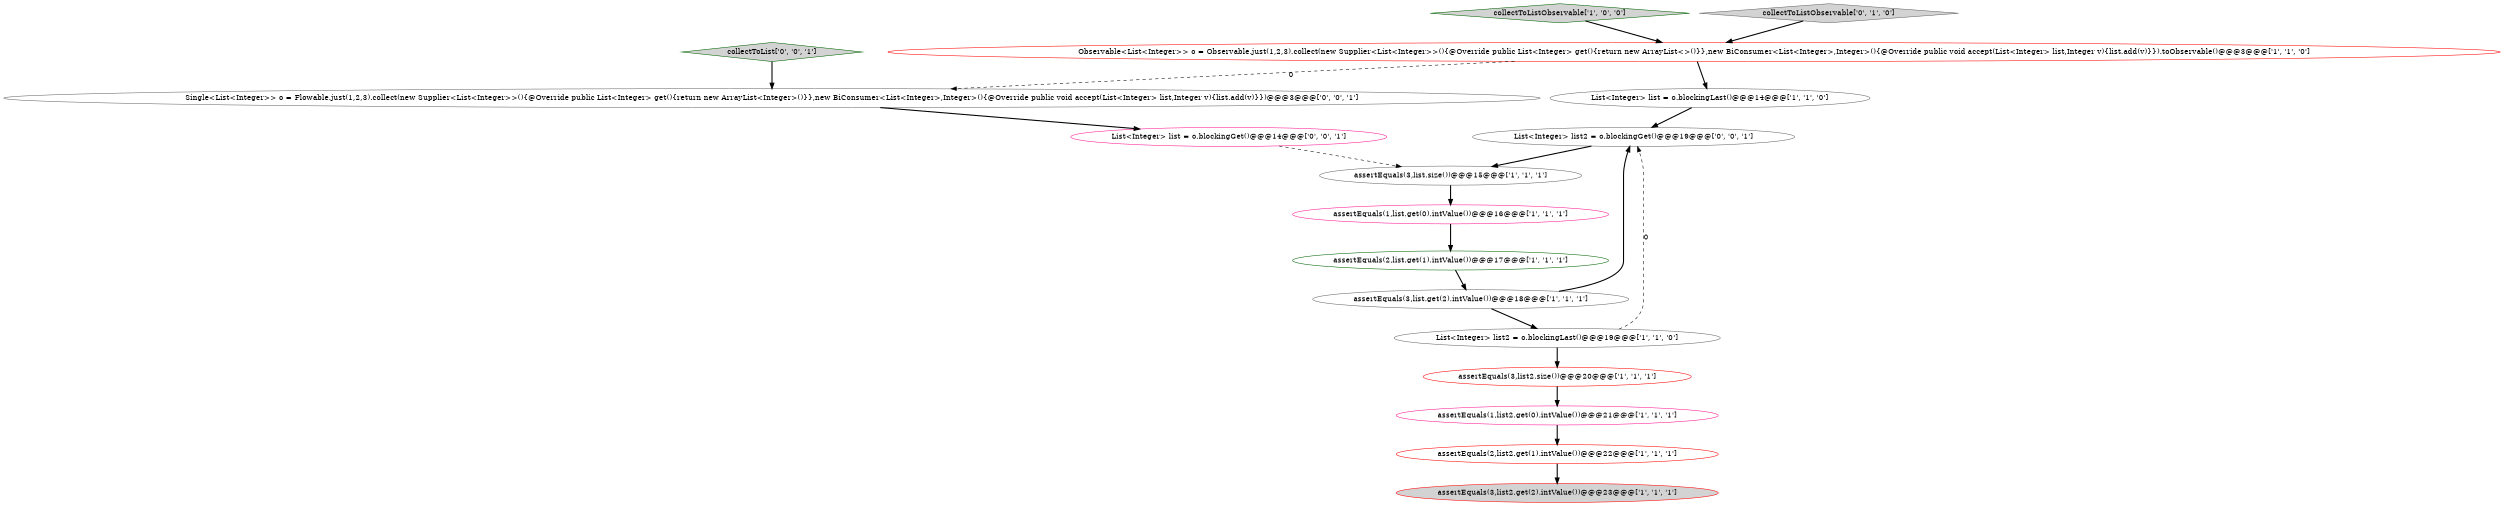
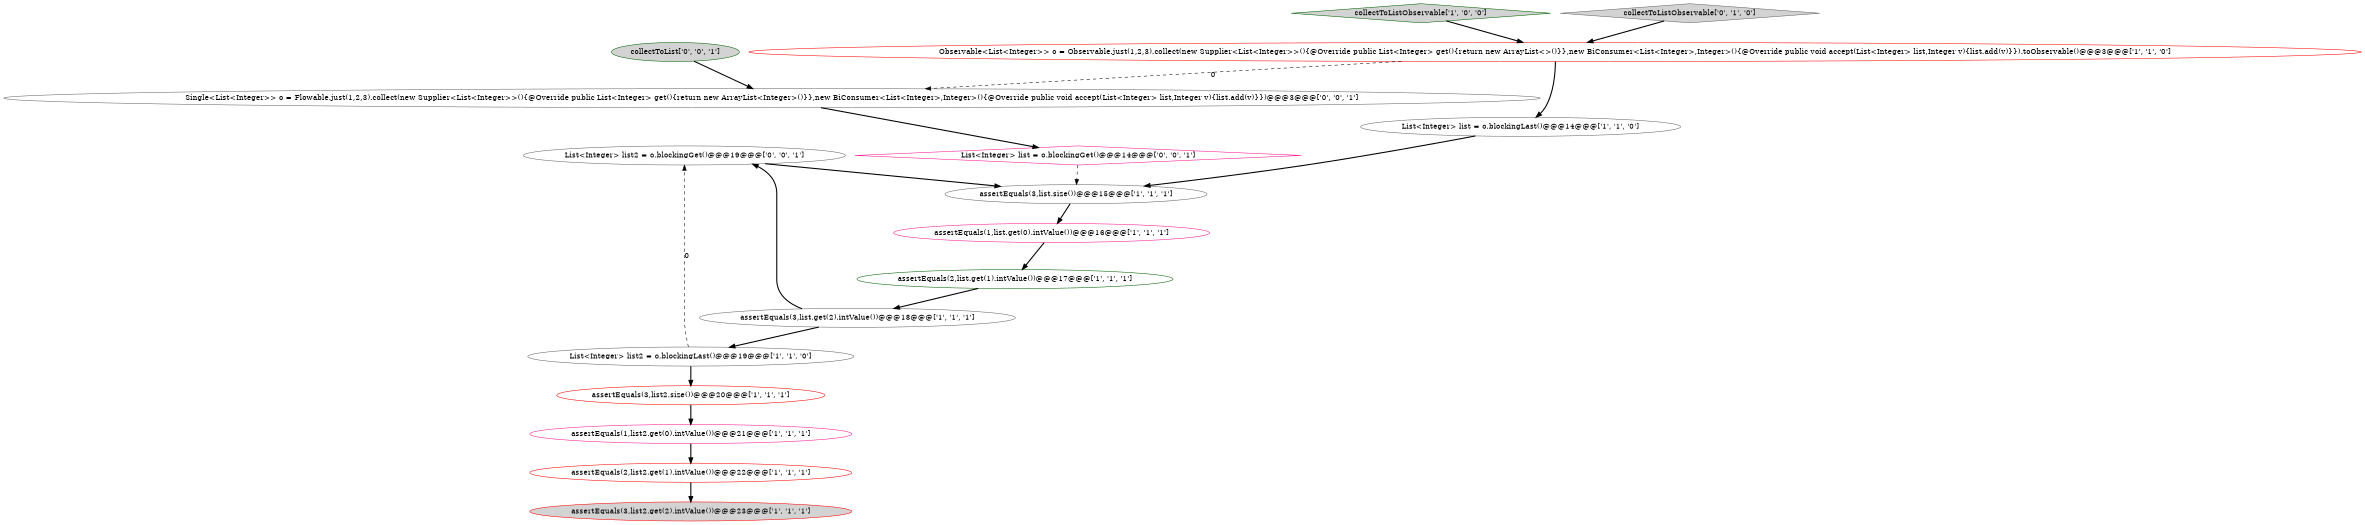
(772, 52) -> (675, 52)
(1674, 116) -> (1313, 164)
(1229, 137) -> (1078, 155)
